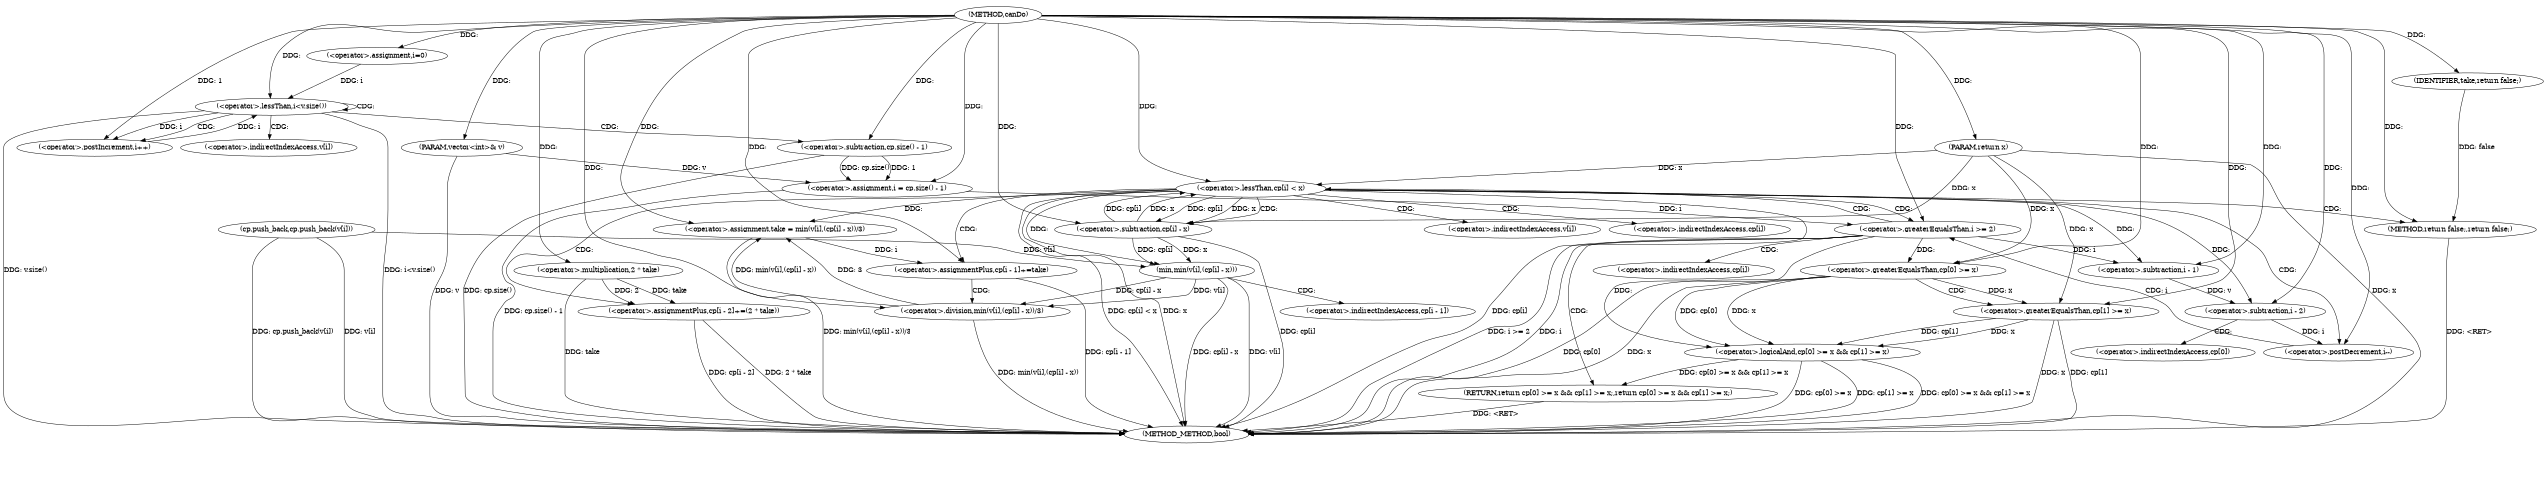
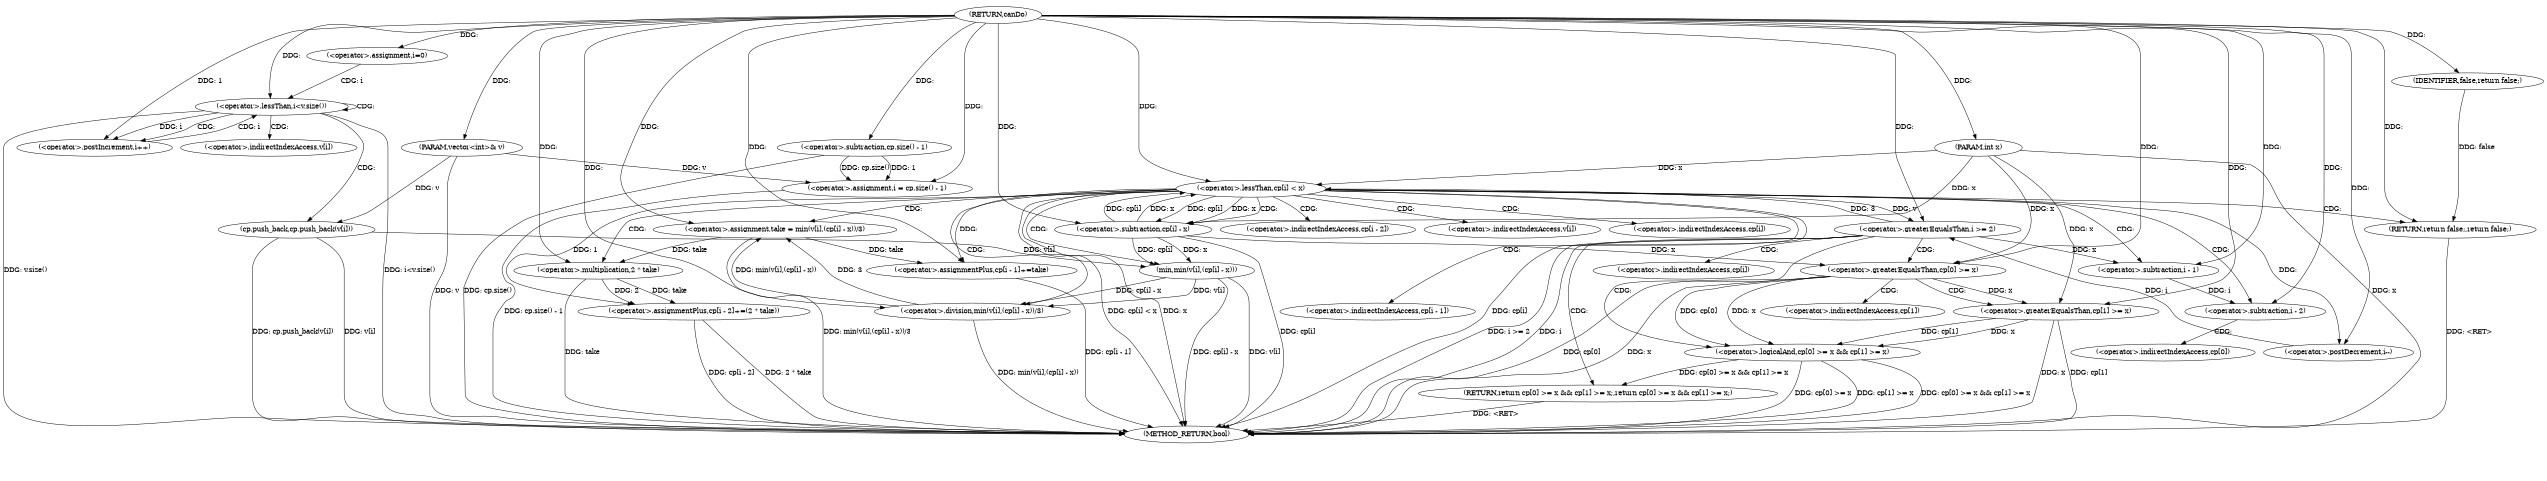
(998, 15) -> (998, 15)
(352, 81) -> (352, 81)
(2468, 81) -> (2468, 81)
(249, 127) -> (249, 127)
(565, 129) -> (358, 162)
(1978, 148) -> (1978, 148)
none -> (398, 192)
none -> (881, 201)
(1451, 203) -> none
(915, 209) -> (915, 209)
(1863, 209) -> (1863, 209)
(1905, 209) -> (1905, 209)
(970, 230) -> (970, 230)
(1040, 230) -> (1040, 230)
none -> (1318, 230)
(2127, 230) -> (2127, 230)
(2450, 230) -> (2450, 230)
none -> (1488, 245)
none -> (672, 247)
(585, 250) -> (585, 250)
(886, 250) -> (886, 250)
(1927, 250) -> (1927, 250)
(2084, 250) -> (2084, 250)
(2222, 250) -> (2222, 250)
(2289, 271) -> (2289, 271)
(972, 289) -> (952, 225)
(1283, 290) -> (1796, 224)
(1624, 291) -> (1624, 291)
(2156, 291) -> (2156, 291)
(2220, 291) -> (2220, 291)
none -> (1853, 312)
(2295, 331) -> none
(1186, 434) -> (1186, 434)
